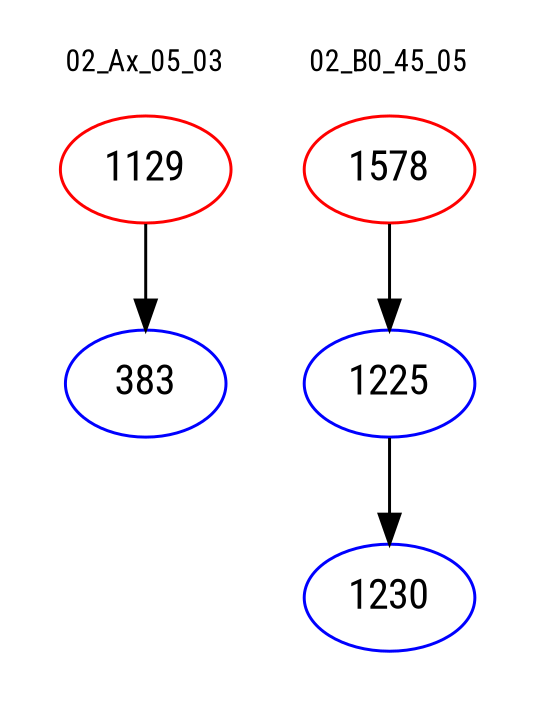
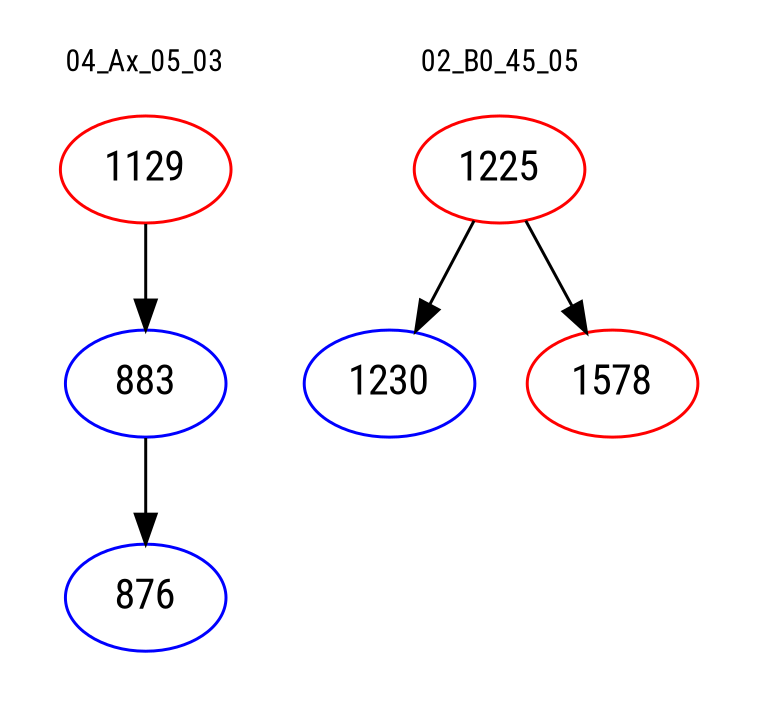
(146, 64) -> (146, 64)
(390, 262) -> (549, 263)
(146, 384) -> (146, 384)
(390, 384) -> (500, 169)
none -> (146, 598)
